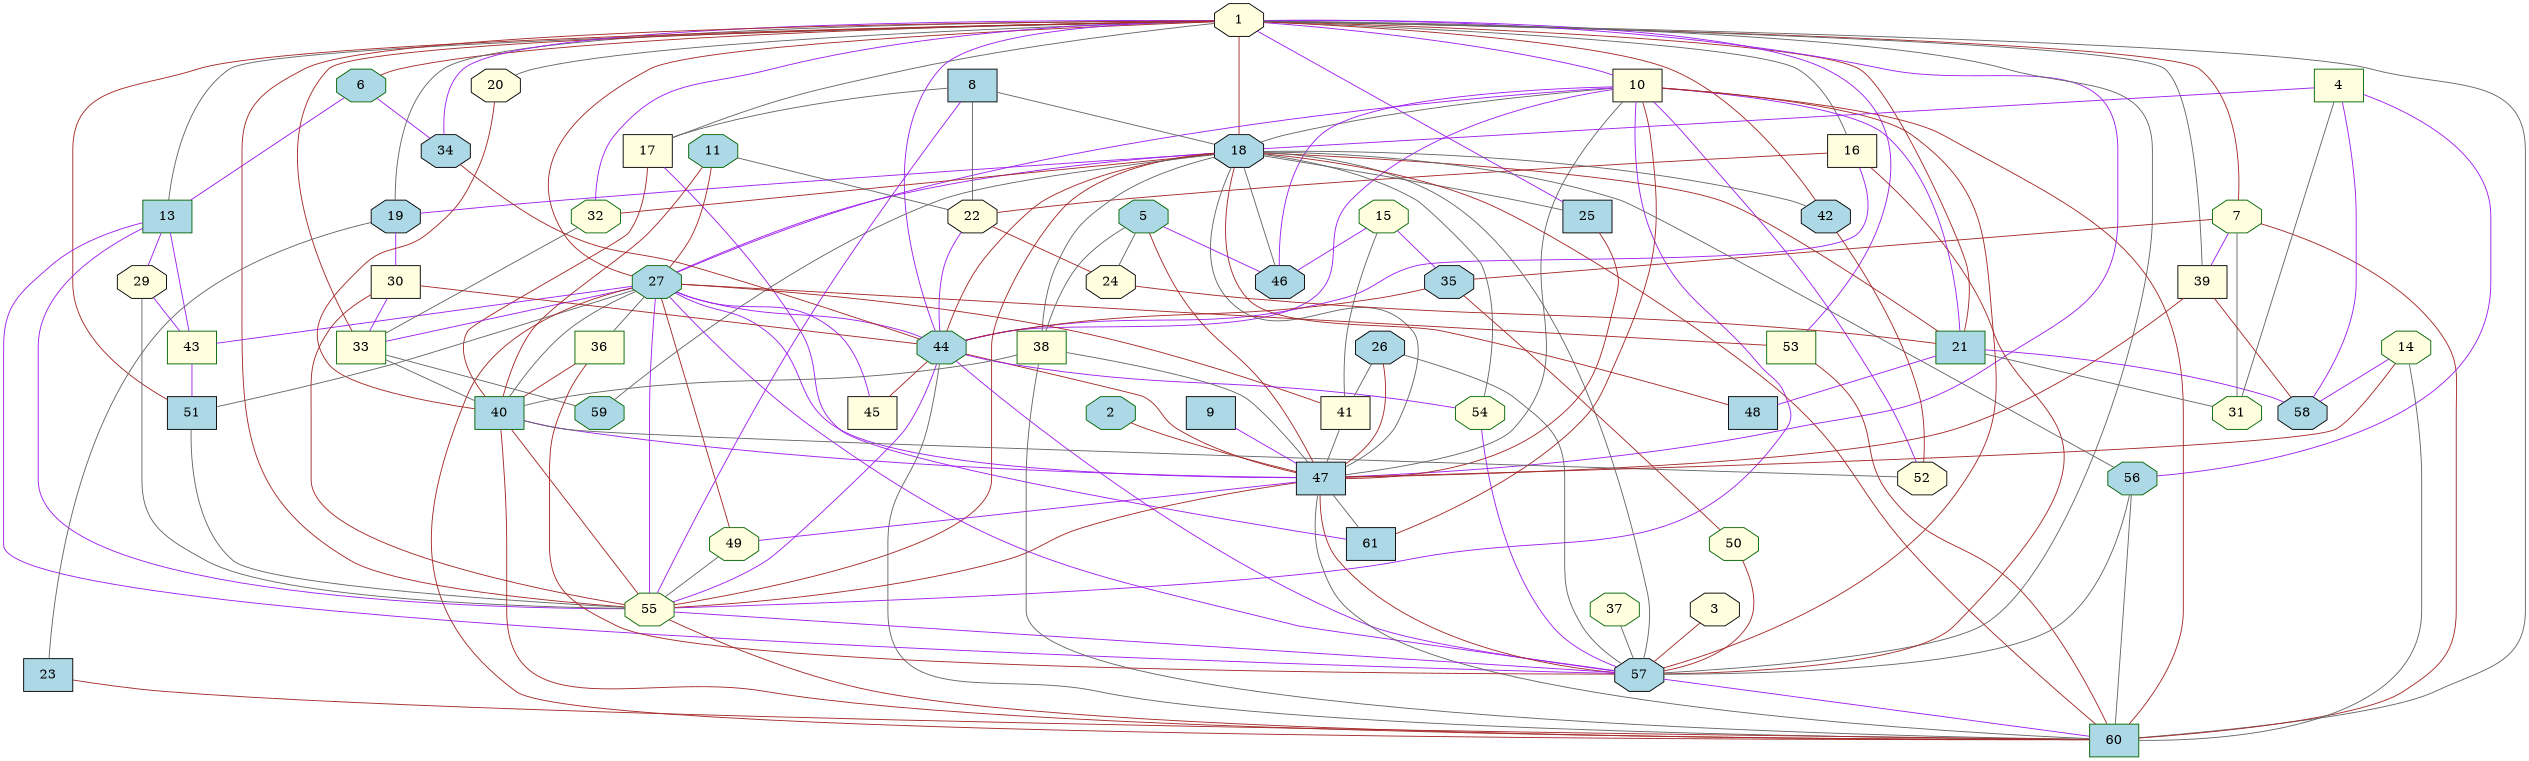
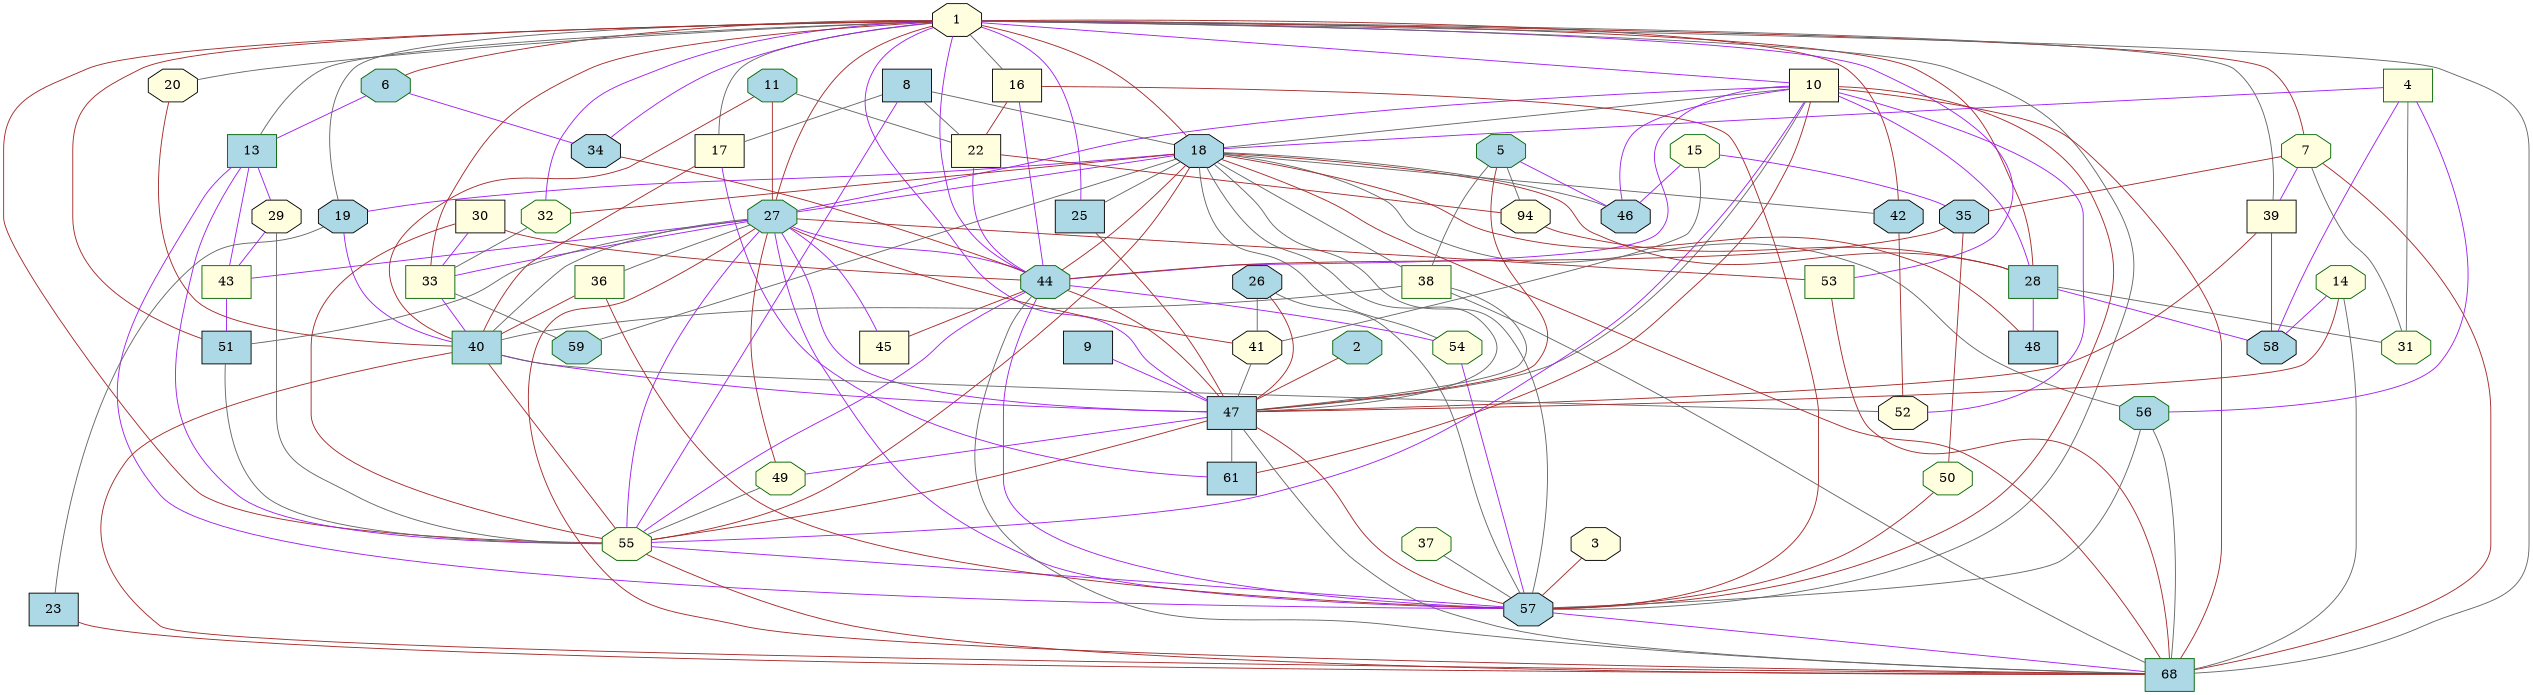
(972, 217) -> (976, 151)
(396, 254) -> (377, 307)
(1111, 282) -> (1526, 217)
(1960, 348) -> (2033, 282)
(430, 380) -> (454, 315)
(1345, 413) -> (1257, 348)
(2114, 741) -> (2170, 675)
